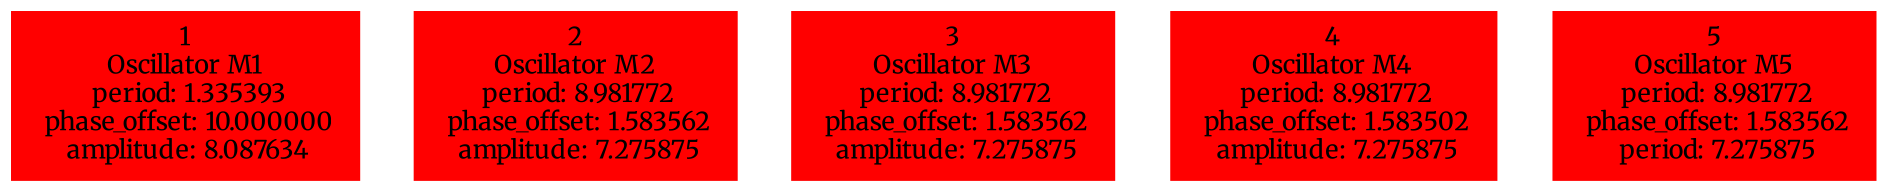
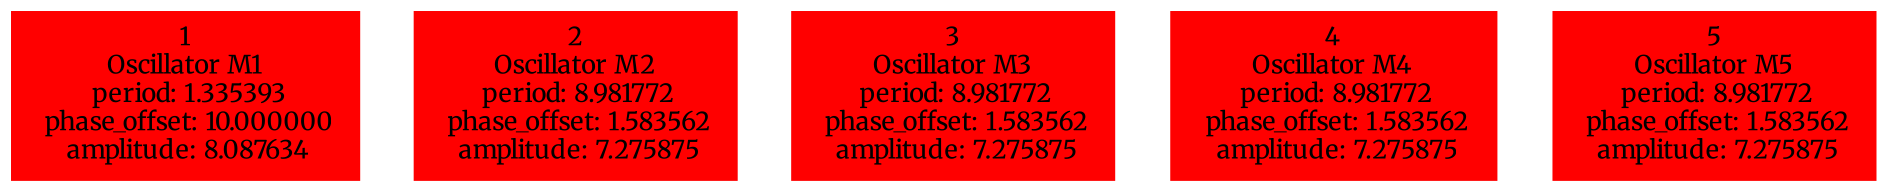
(1334, 123) -> (1334, 123)
(1714, 151) -> (1714, 151)
